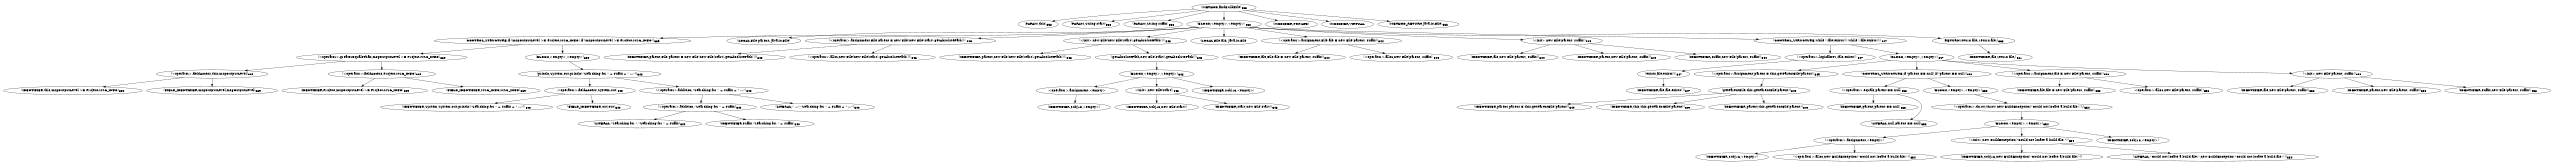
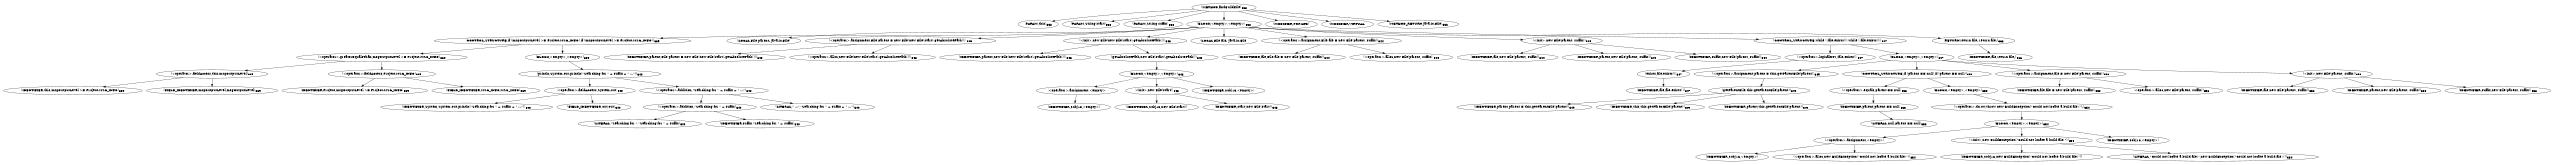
(2019, 57) -> (2019, 57)
(1918, 101) -> (1885, 115)
